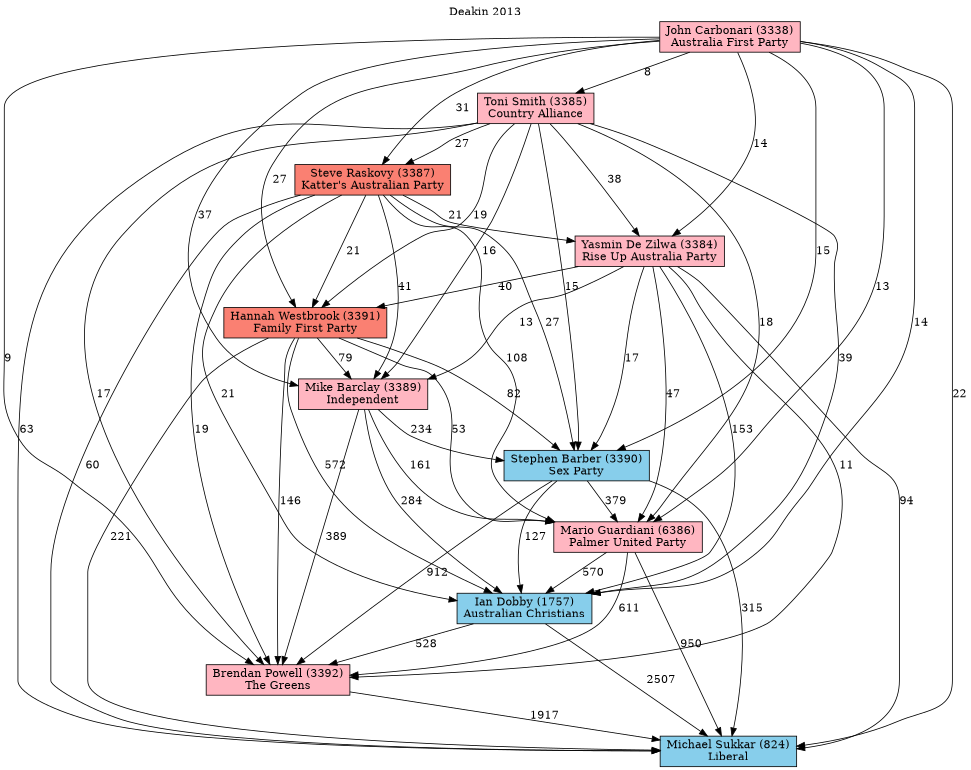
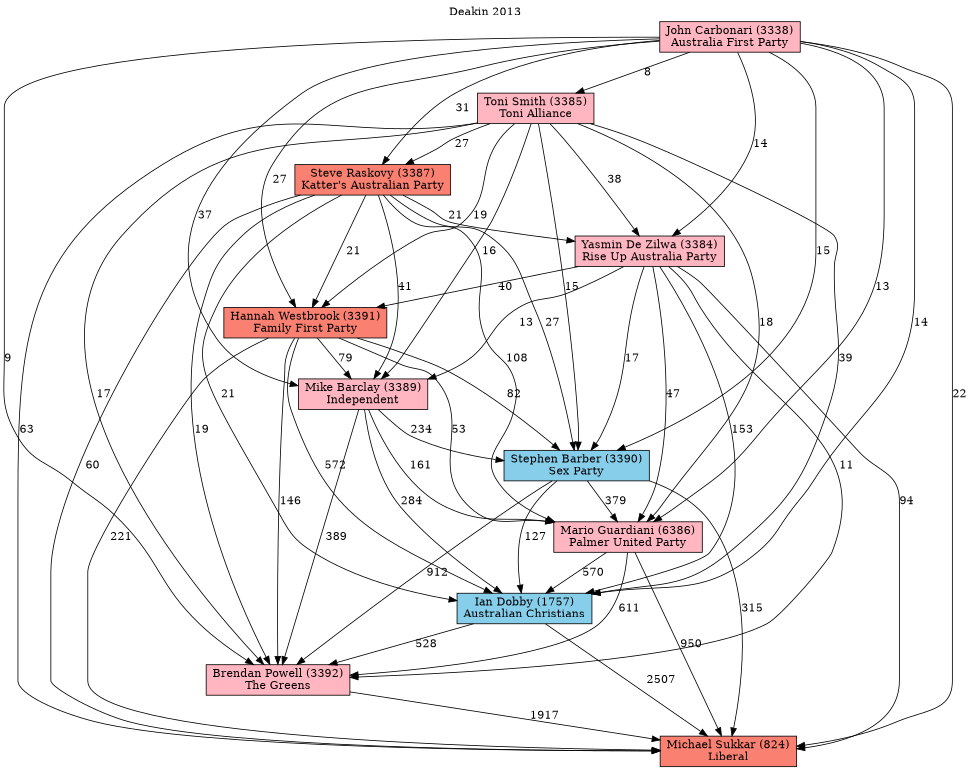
(536, 108) -> (536, 108)
(728, 751) -> (728, 751)
